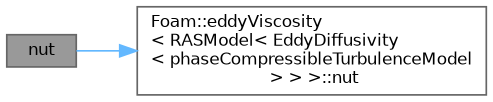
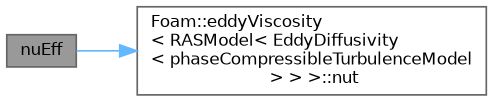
(42, 51) -> (42, 51)
